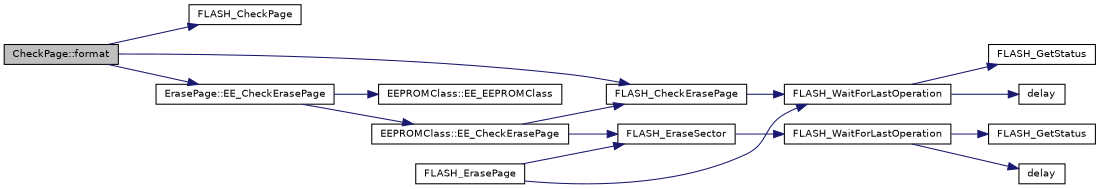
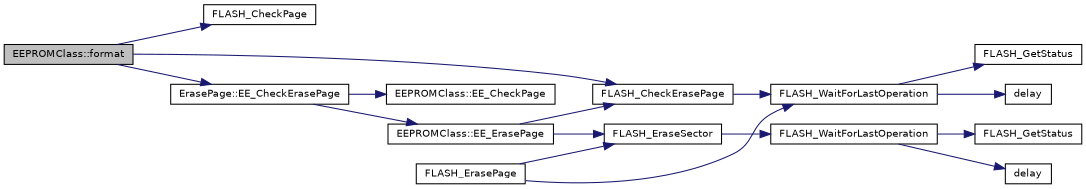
(61, 54) -> (69, 54)
(470, 94) -> (471, 94)
(470, 134) -> (471, 134)
